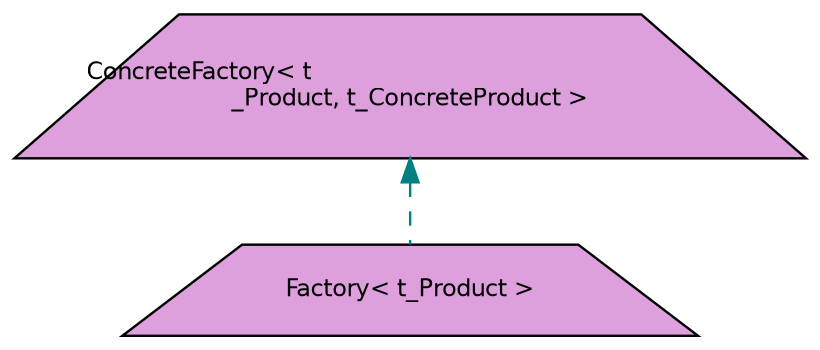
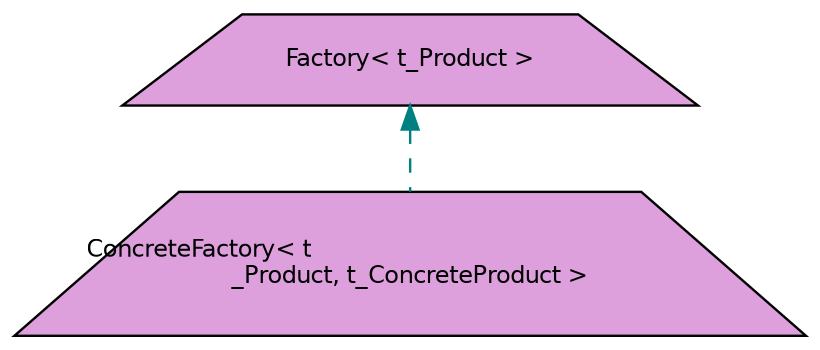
(410, 214) -> (410, 161)
